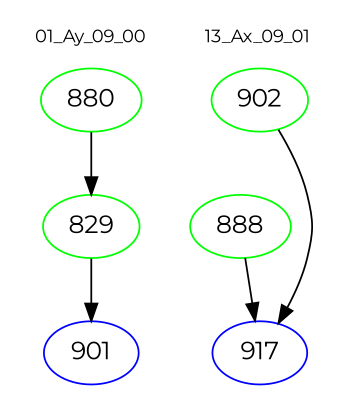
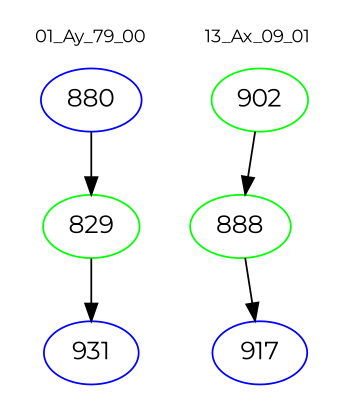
(91, 38) -> (91, 38)
(91, 100) -> (91, 100)
(312, 218) -> (252, 154)
(91, 353) -> (91, 353)
